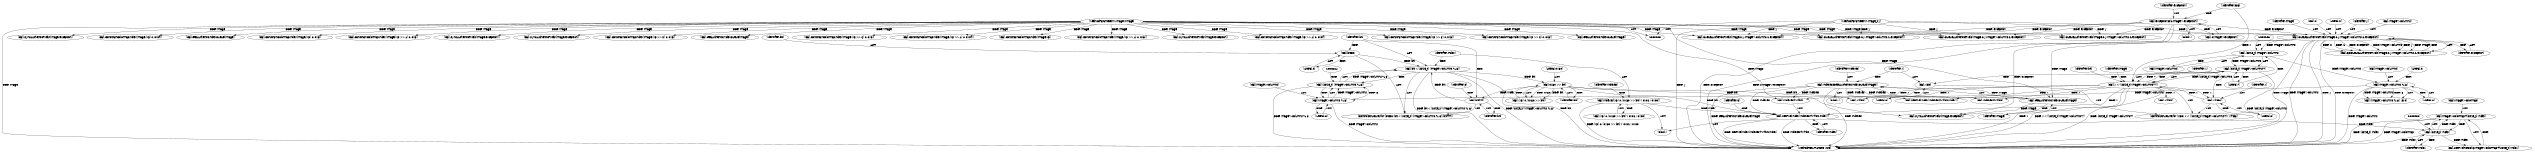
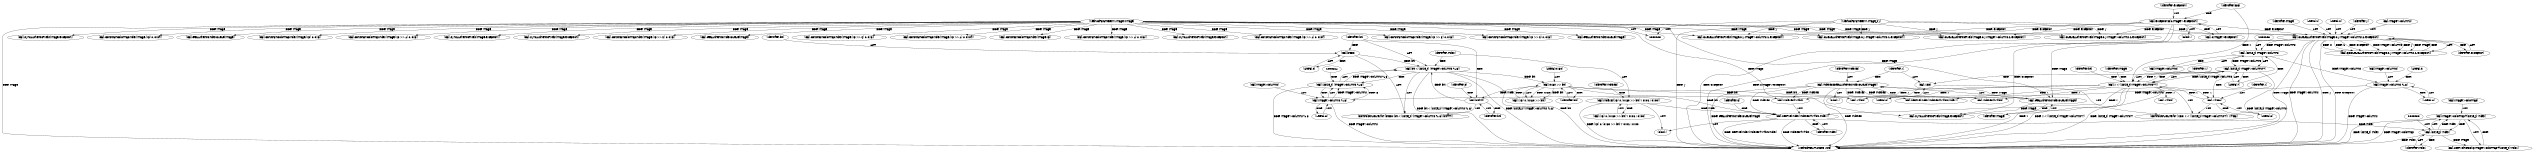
(2313, 22) -> (2313, 22)
(2386, 101) -> none
(2461, 140) -> (2461, 140)
